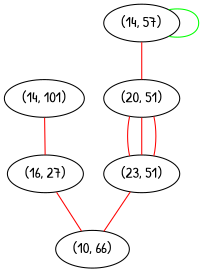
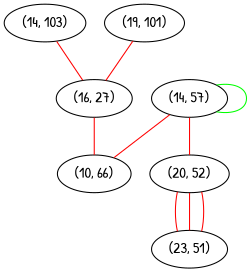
none -> (145, 23)
(44, 98) -> (45, 23)
(142, 98) -> (190, 174)
(117, 212) -> (142, 136)
